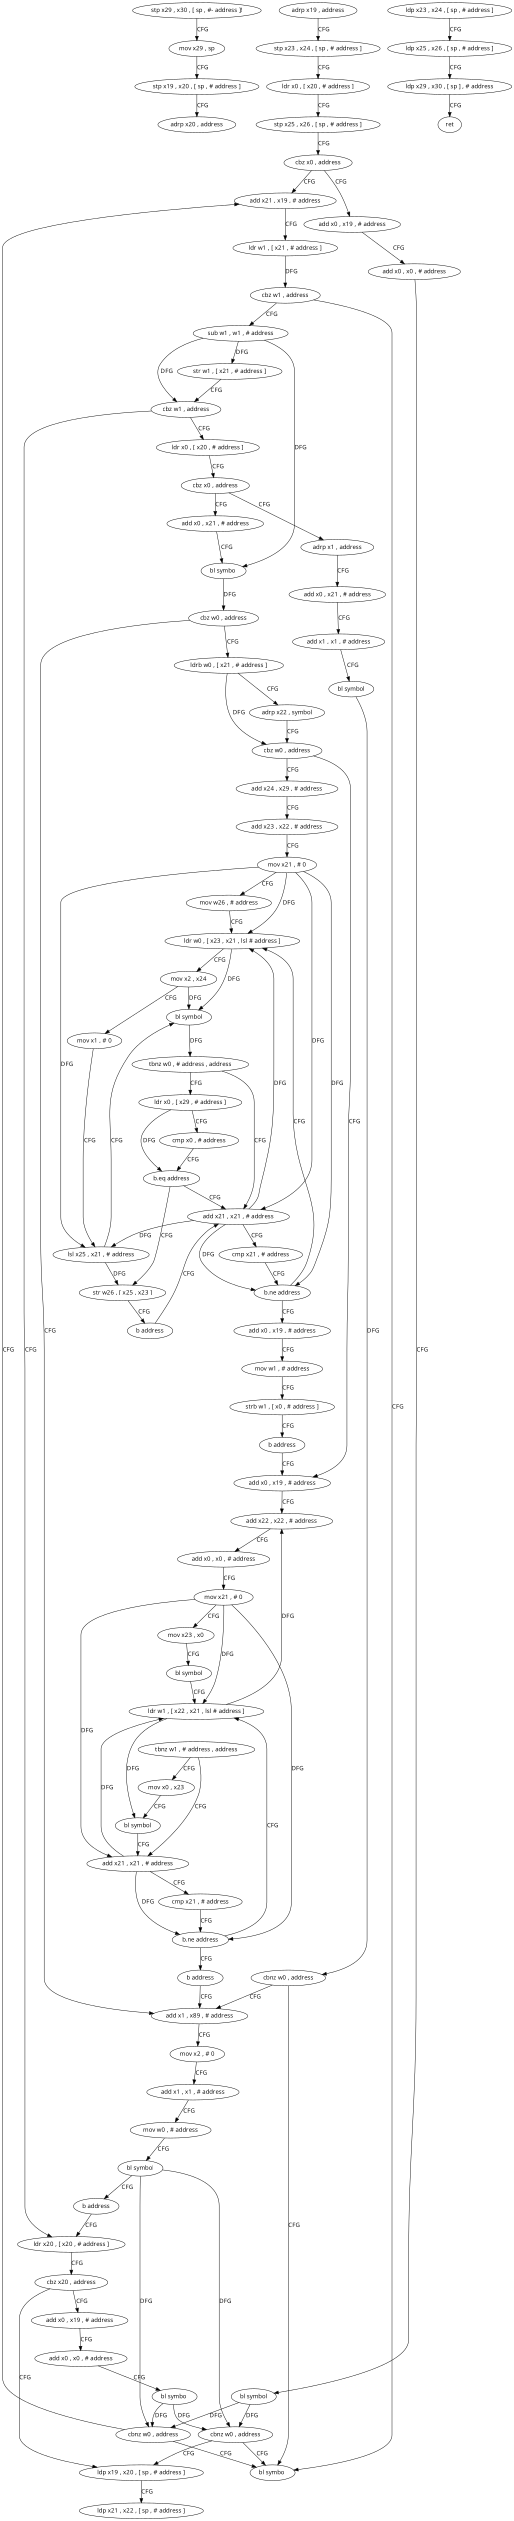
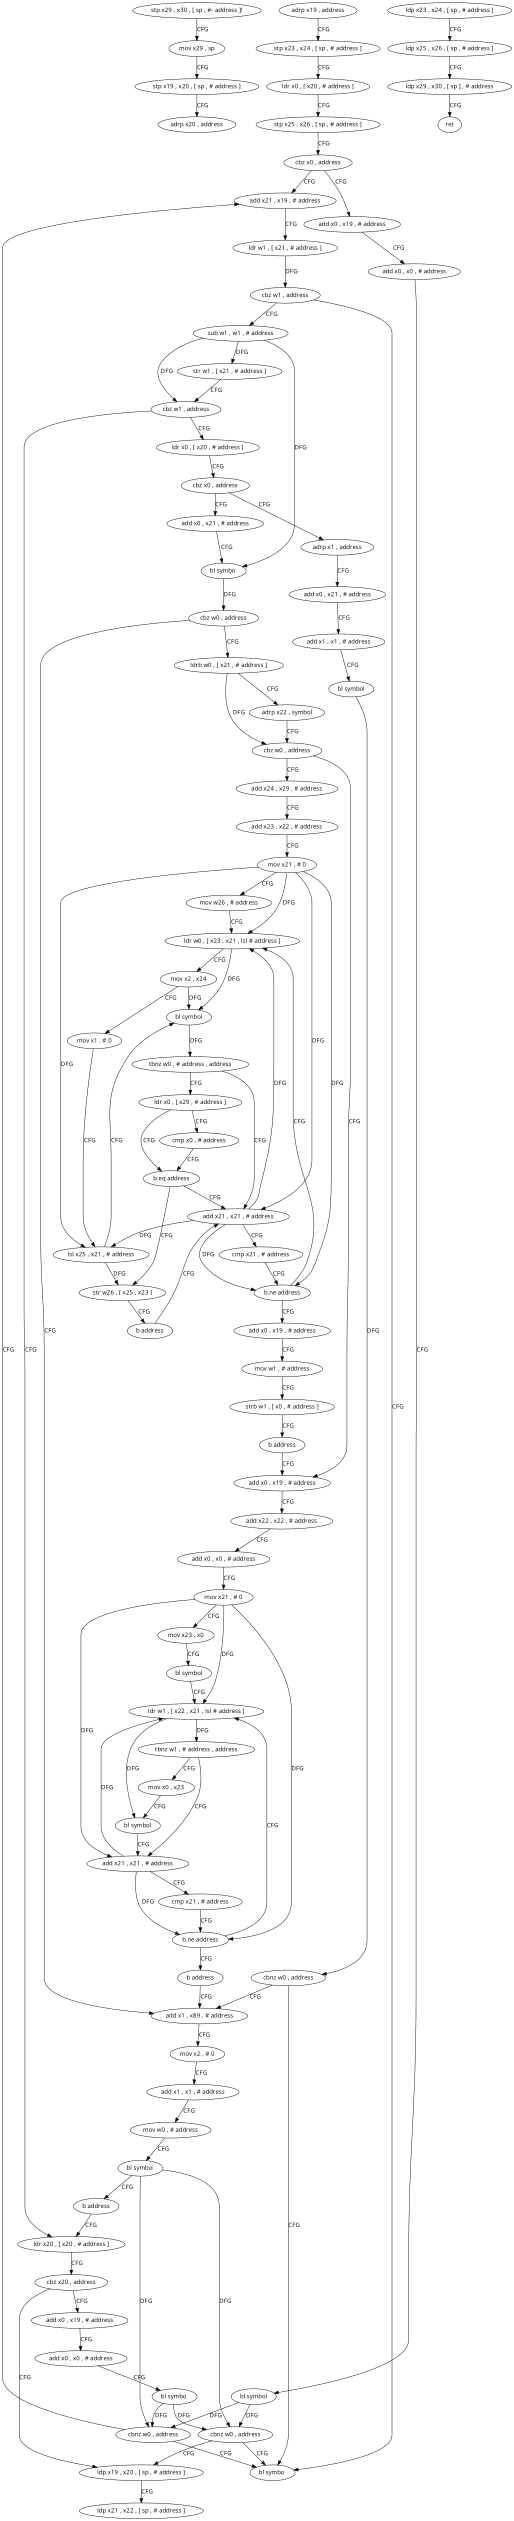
(149, 1141) -> (149, 1141)
(282, 1634) -> (196, 1728)
